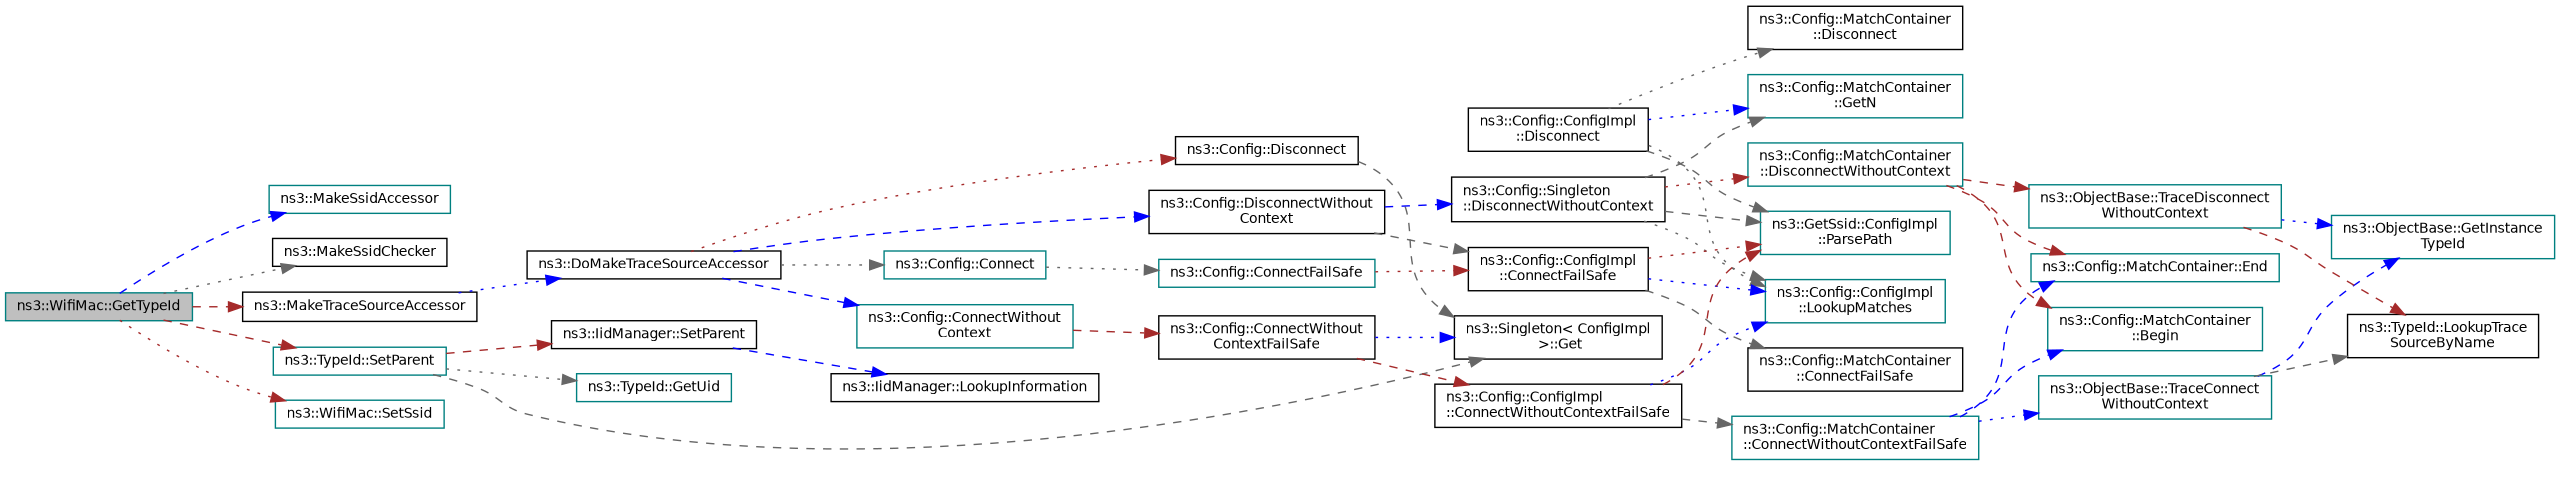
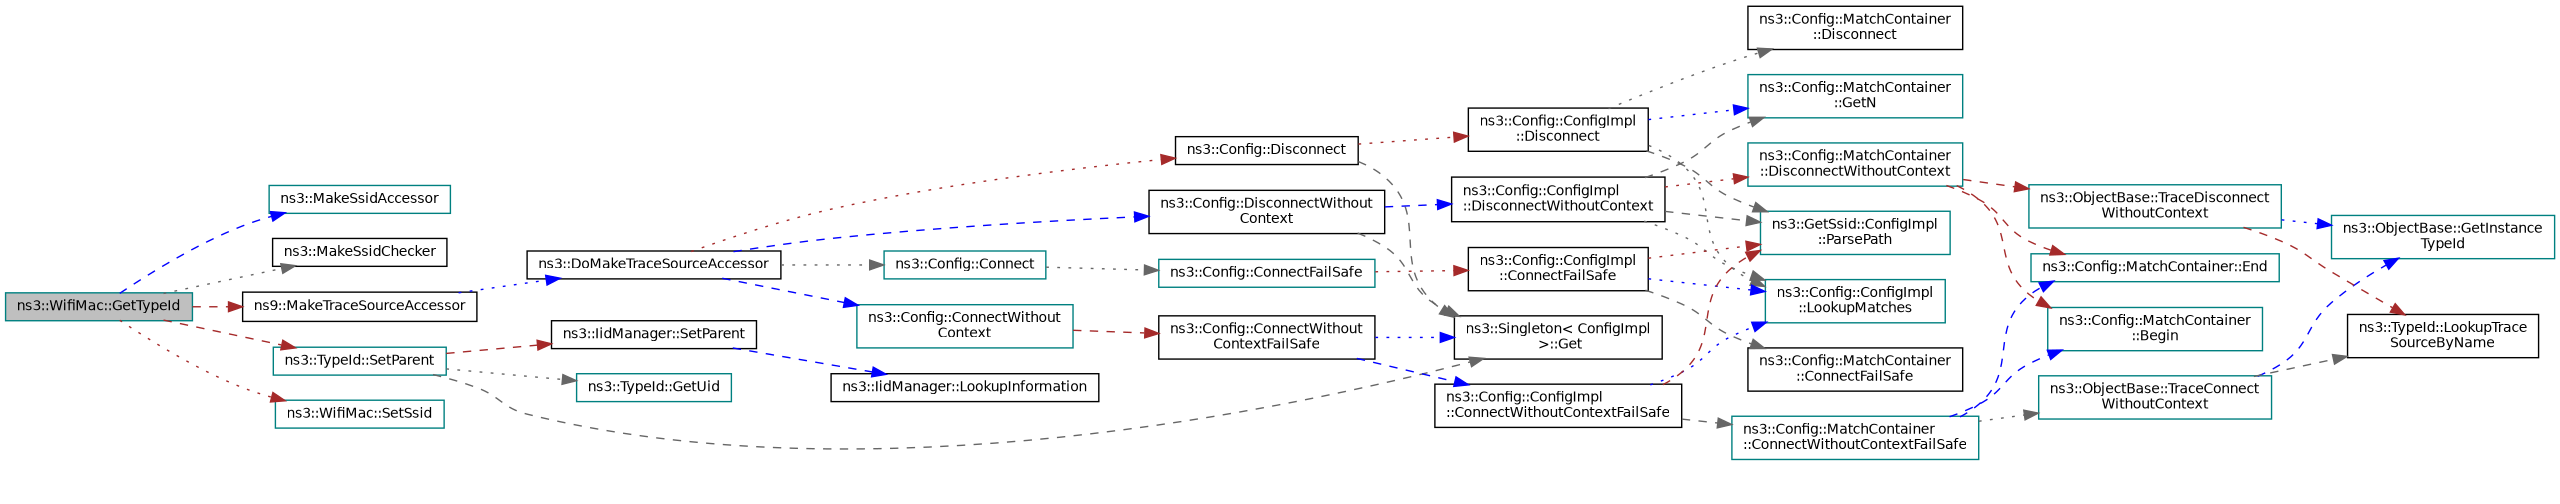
none -> (1406, 141)
(1558, 199) -> (1558, 199)
(1420, 242) -> (1400, 261)
(360, 307) -> (360, 307)
(1403, 369) -> (1403, 369)
(2002, 418) -> (2002, 418)
